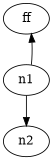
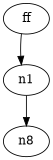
(32, 54) -> (21, 45)
(26, 141) -> (26, 141)
